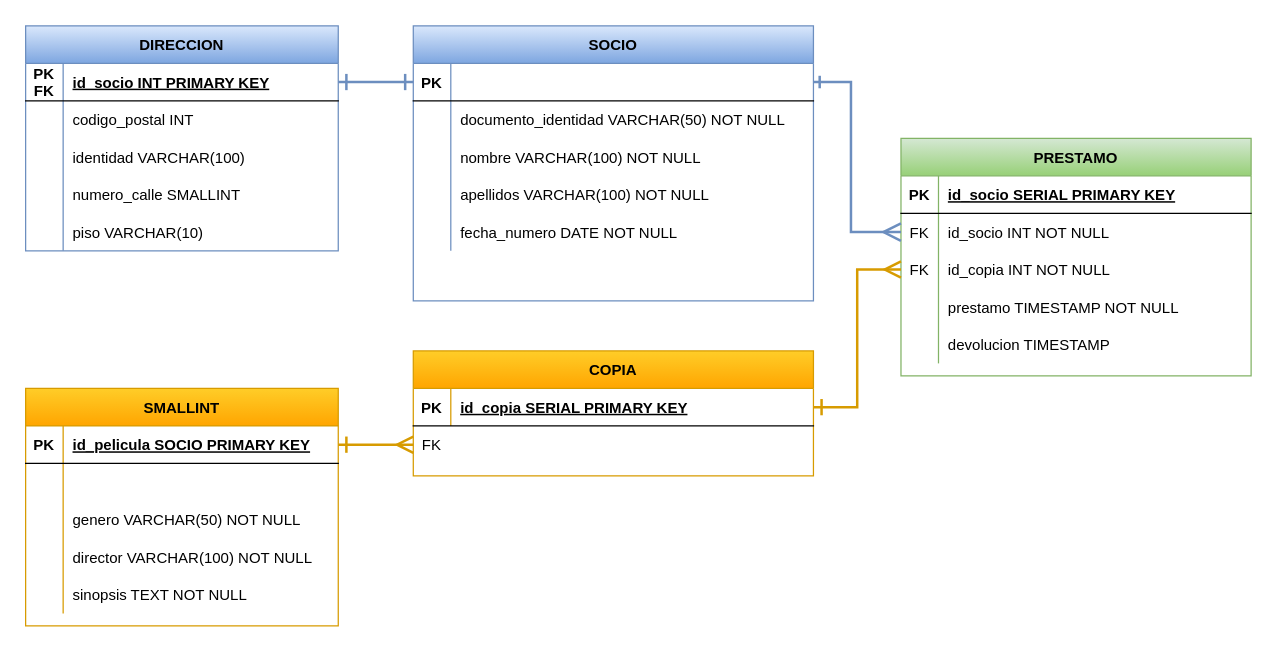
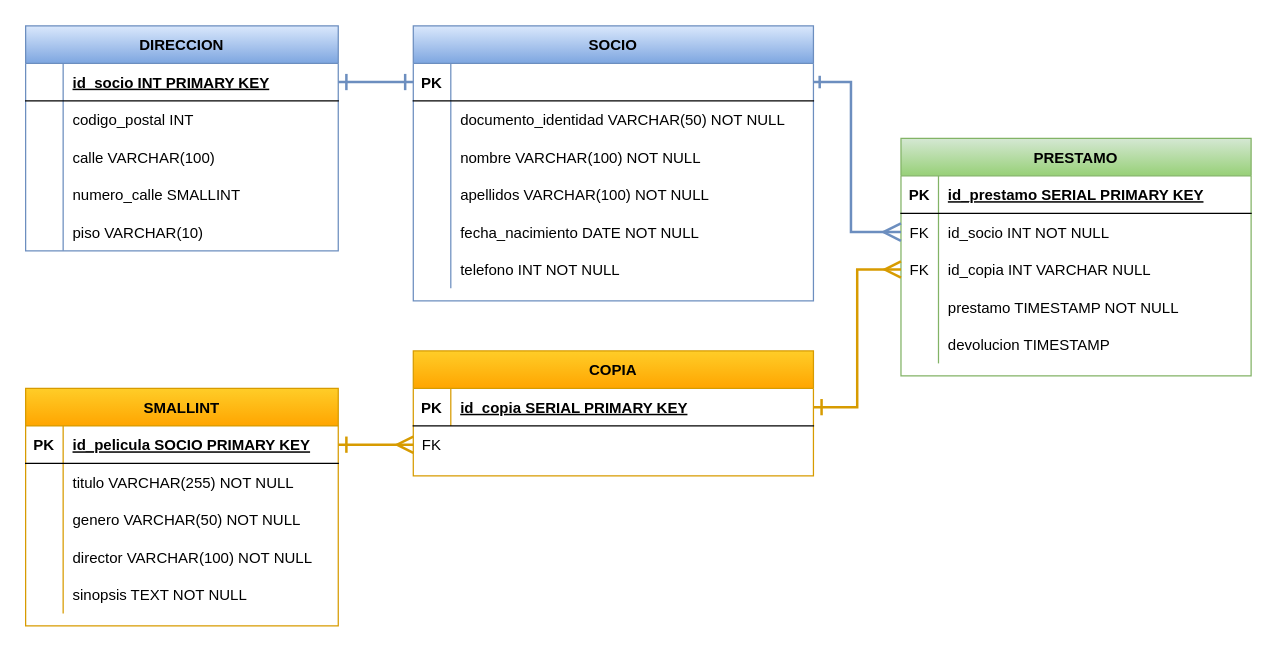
(44, 82) -> none
(159, 158) -> (142, 158)
(1051, 195) -> (1066, 195)
(563, 233) -> (576, 233)
none -> (632, 269)
(1026, 270) -> (1043, 270)
none -> (201, 482)
